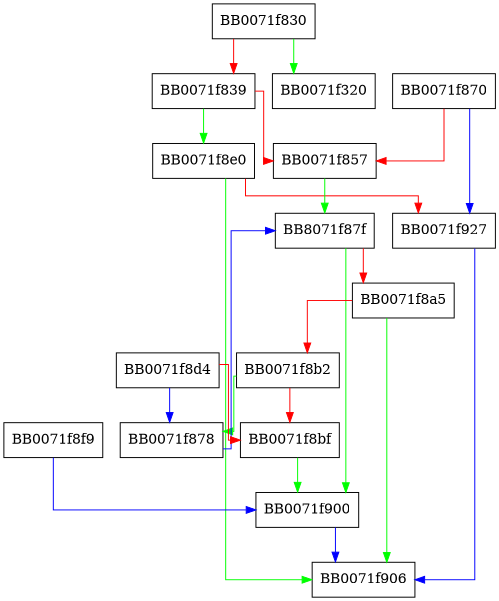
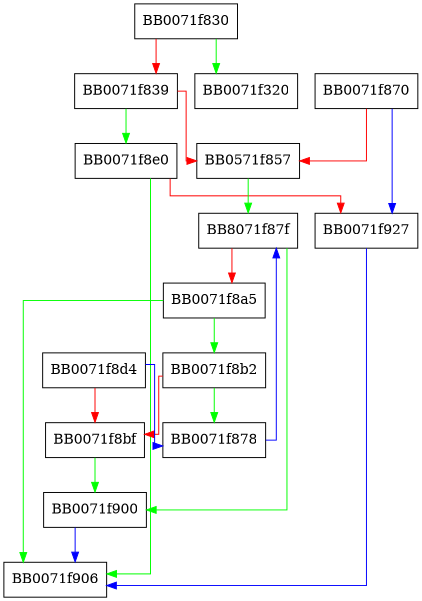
(325, 161) -> (248, 161)
(309, 301) -> (214, 330)
(53, 440) -> none
